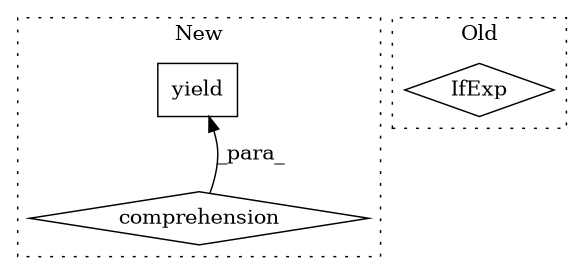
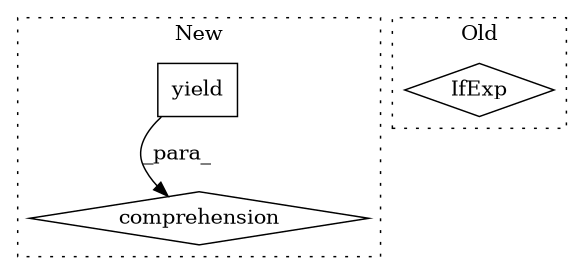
(217, 162) -> (141, 151)
